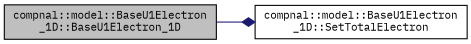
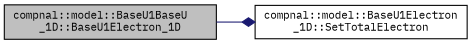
(110, 22) -> (110, 22)
